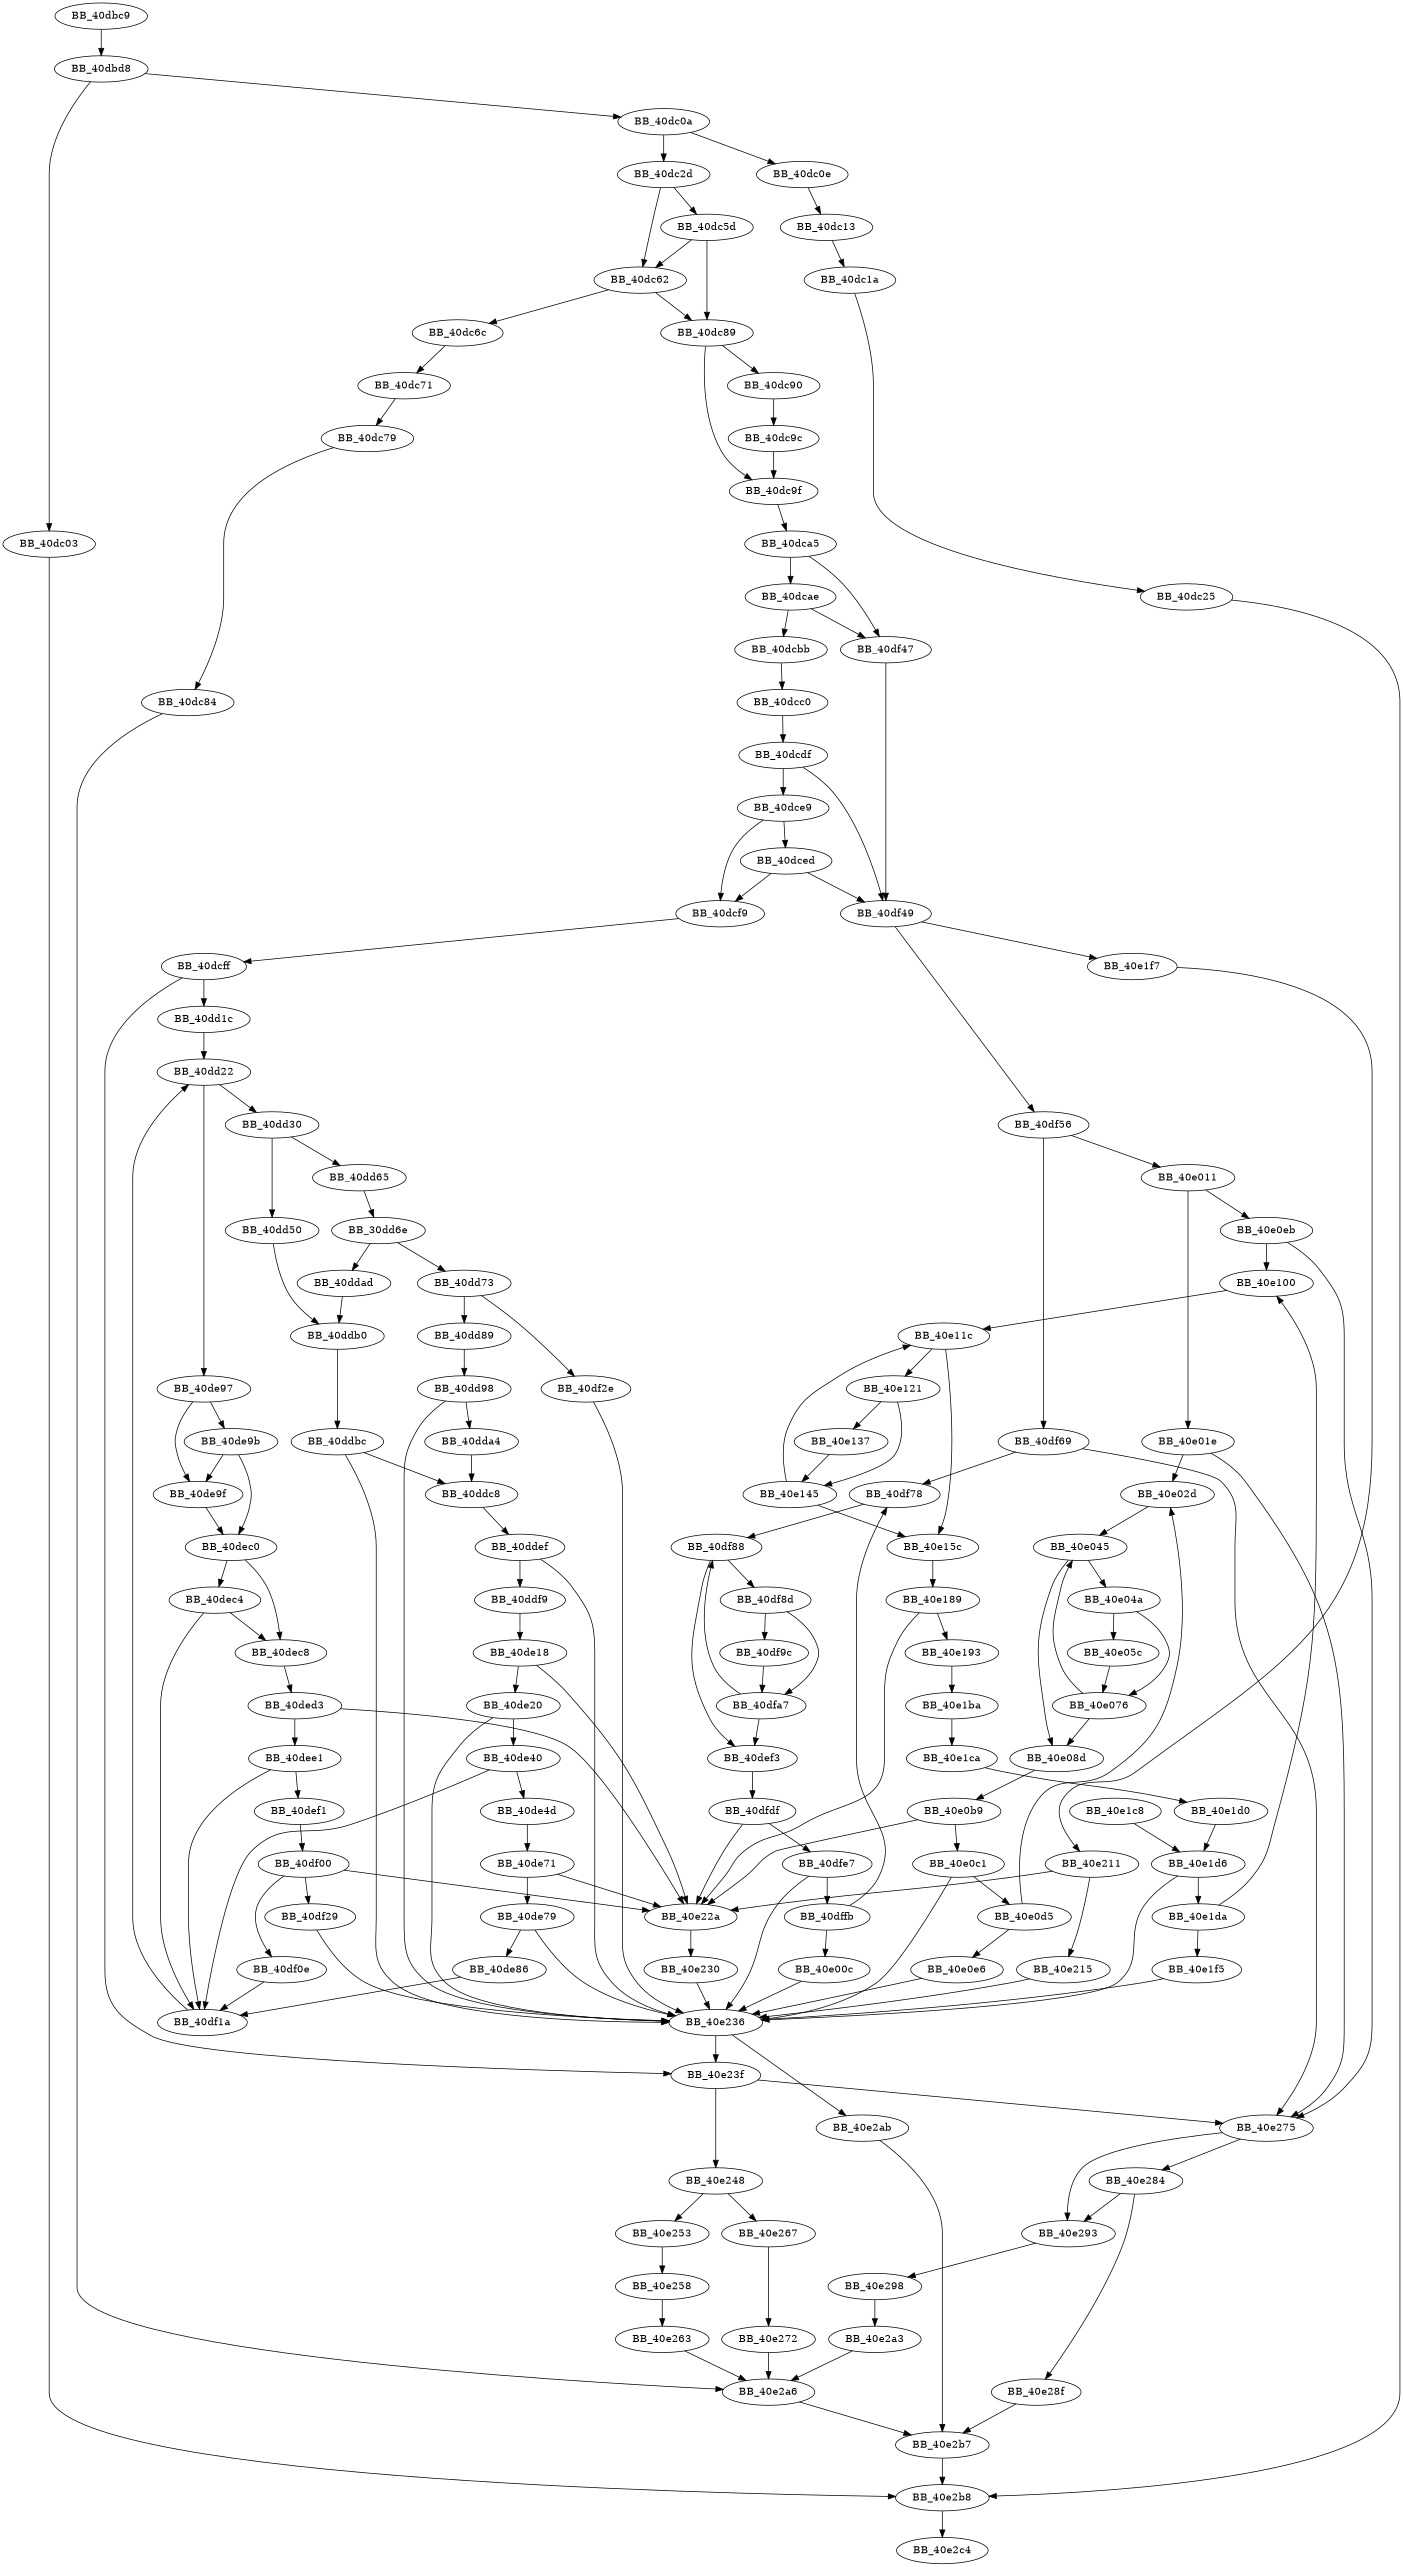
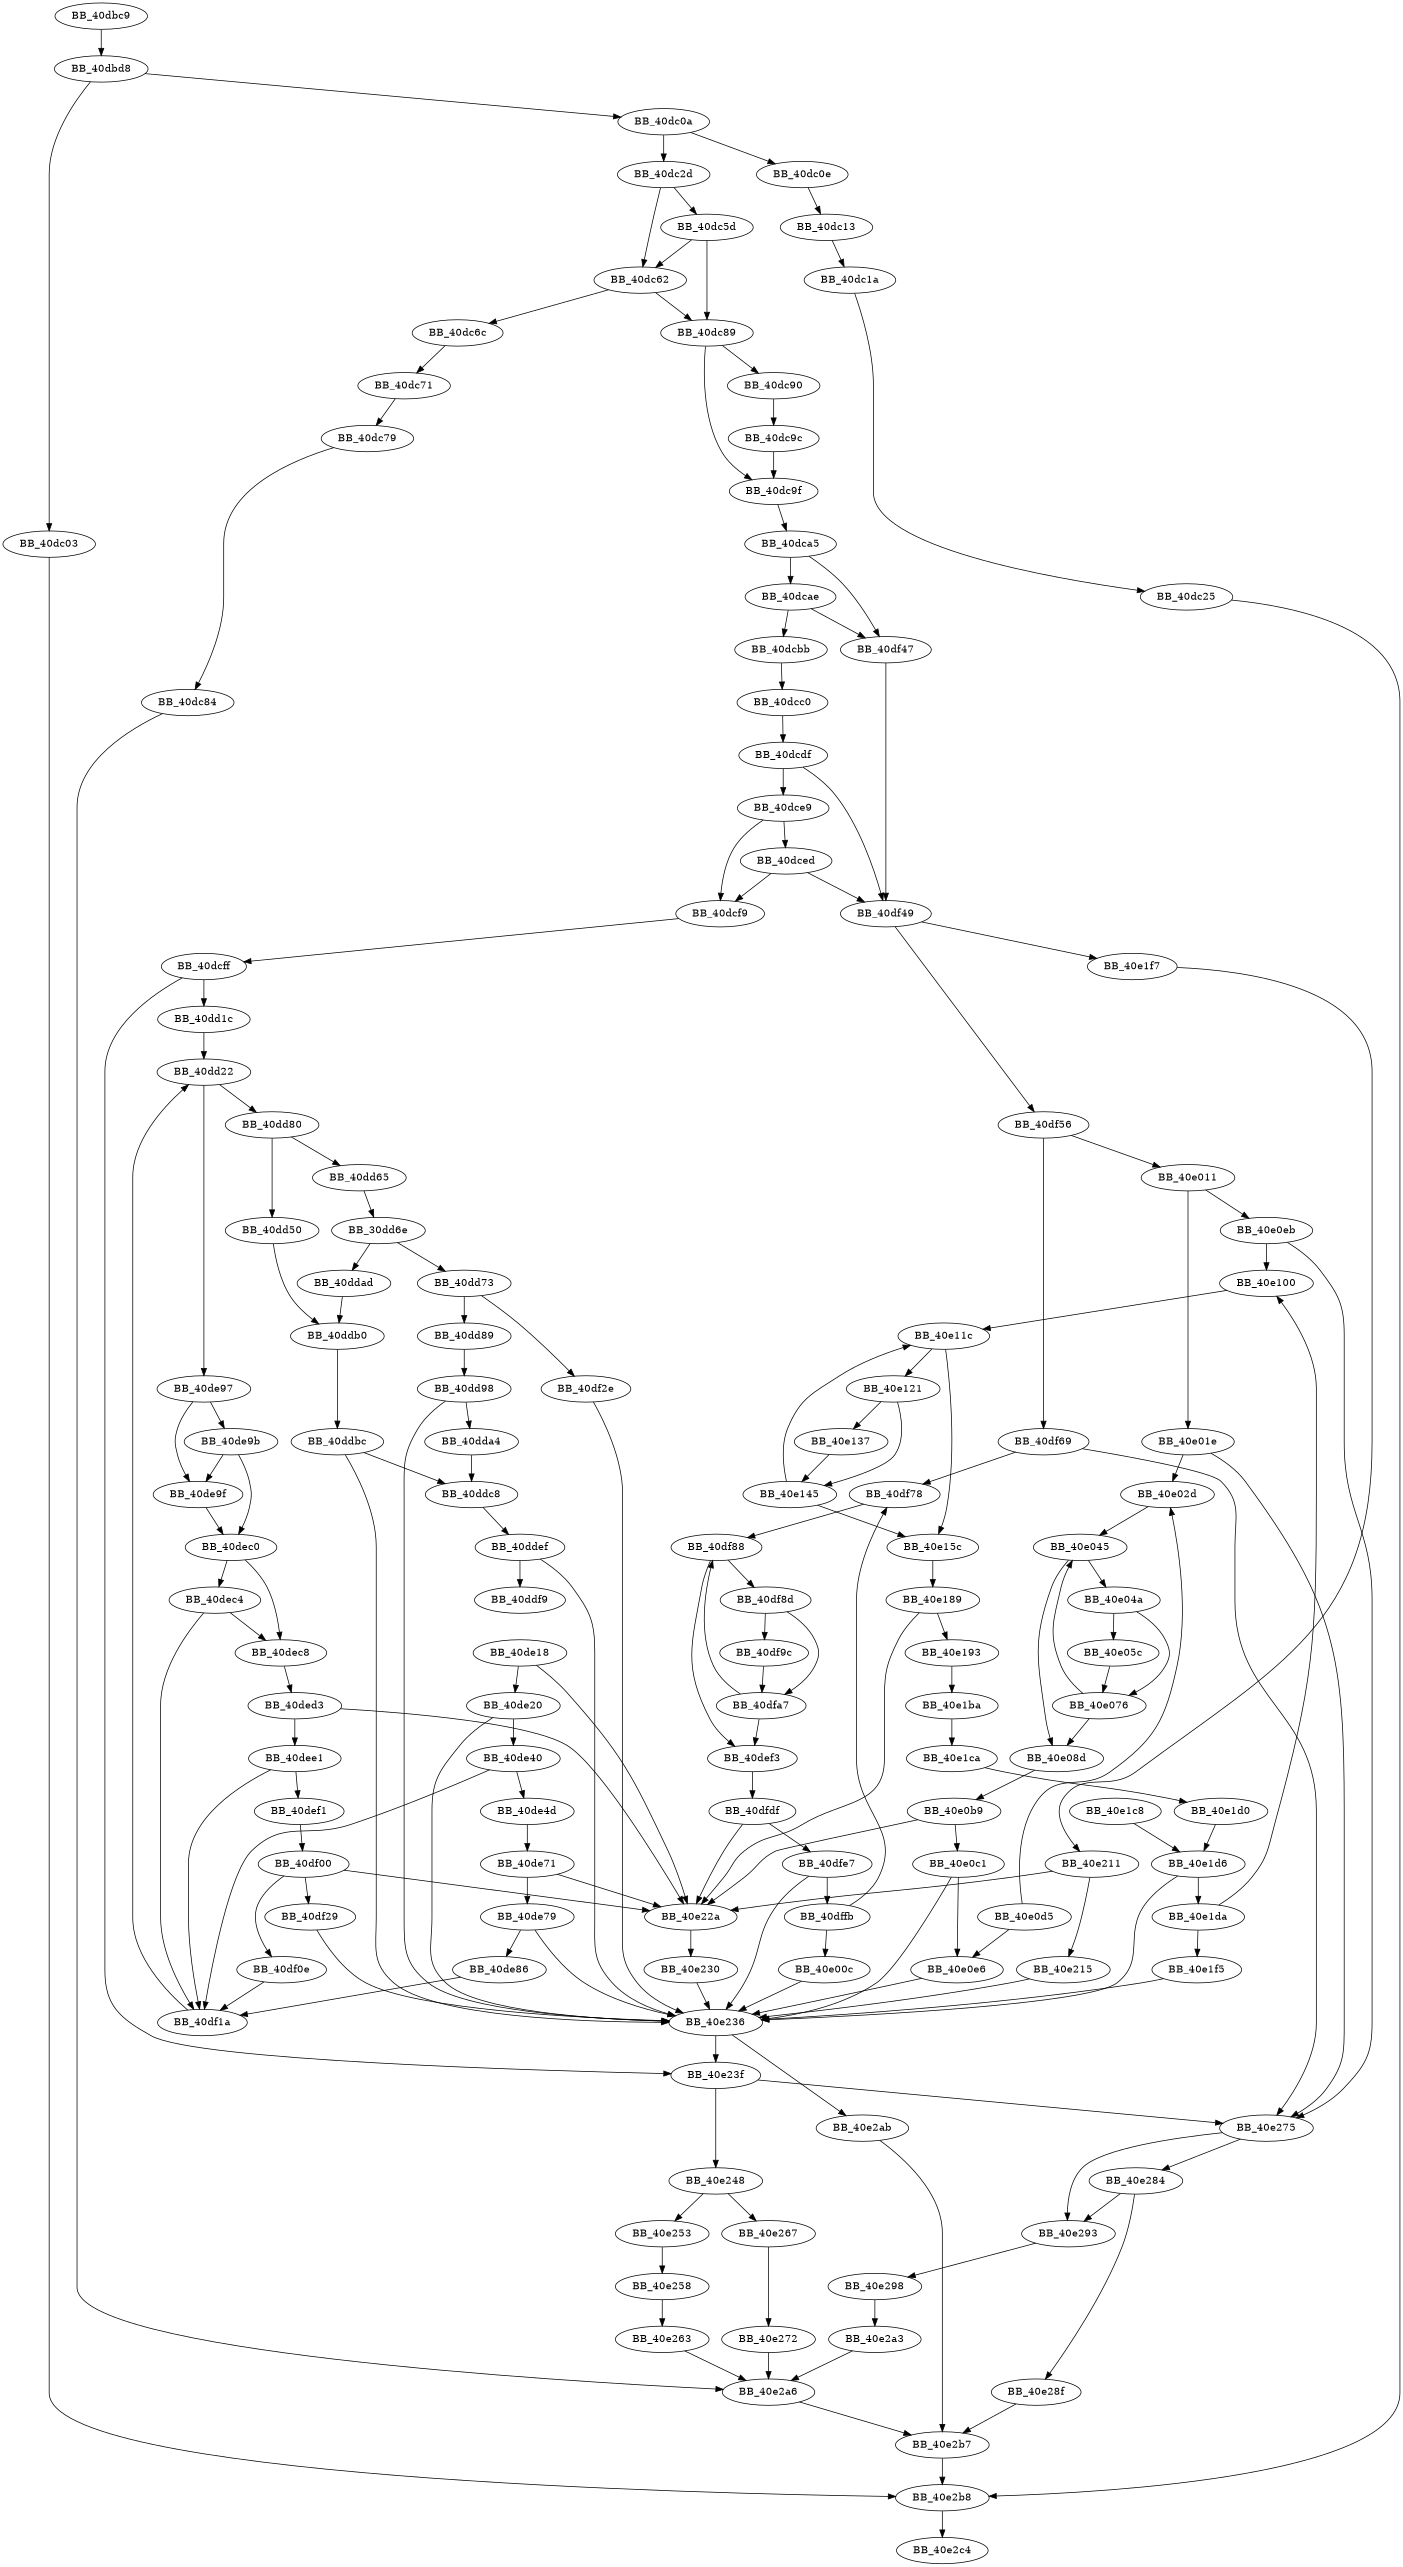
(272, 1125) -> (272, 1125)
(520, 1623) -> none
(989, 1888) -> (958, 1913)
